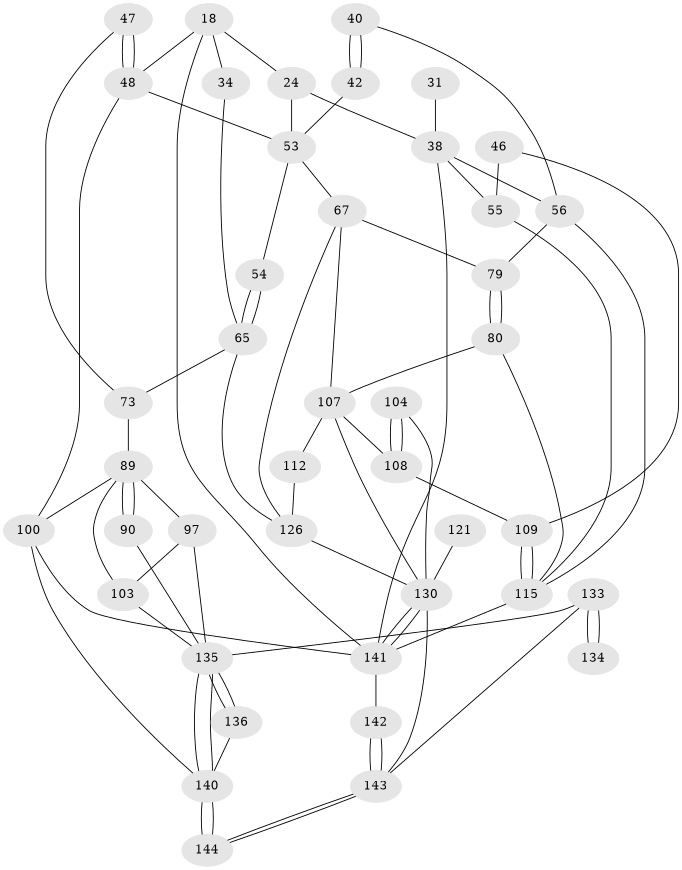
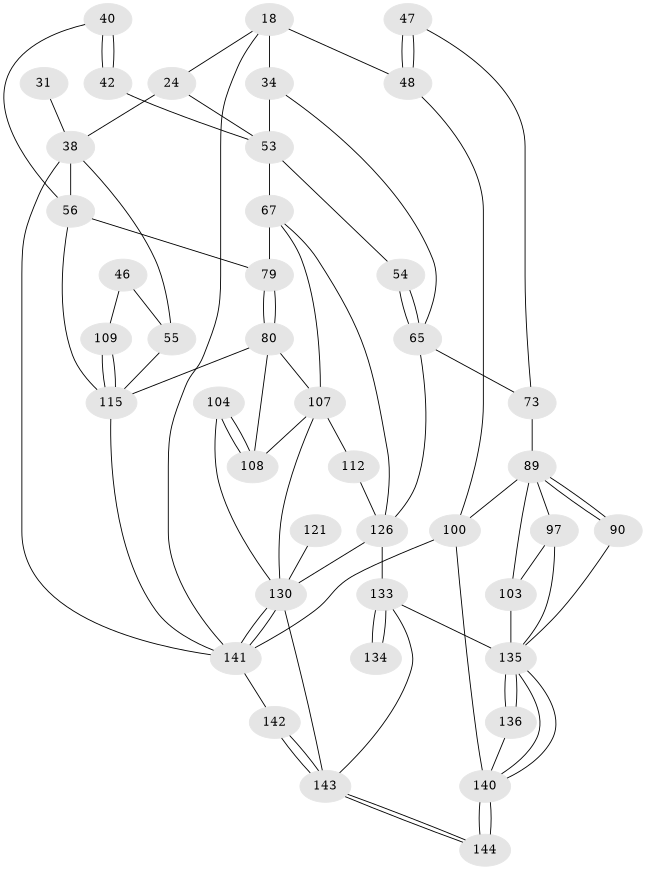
(210, 115) -> (269, 115)
(462, 499) -> (261, 403)
none -> (382, 568)
